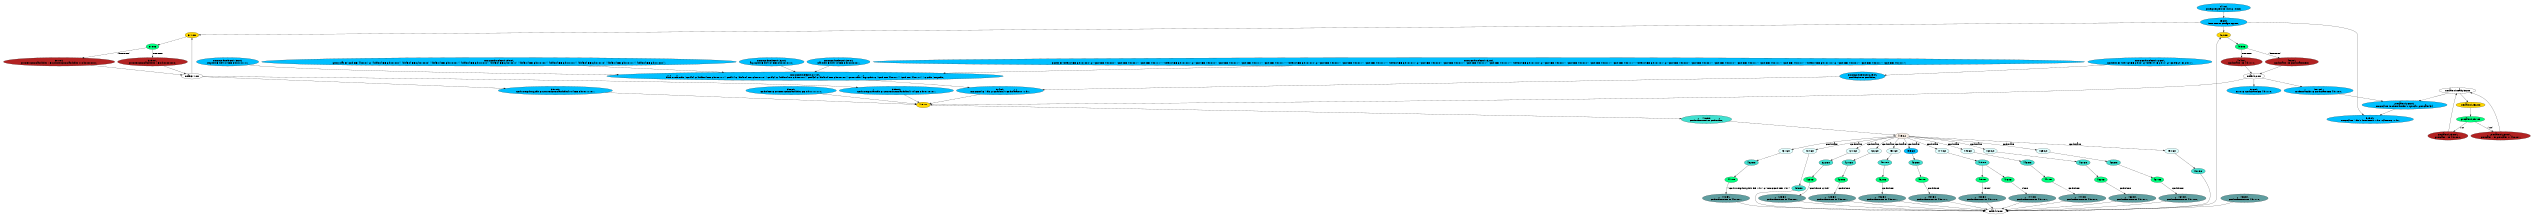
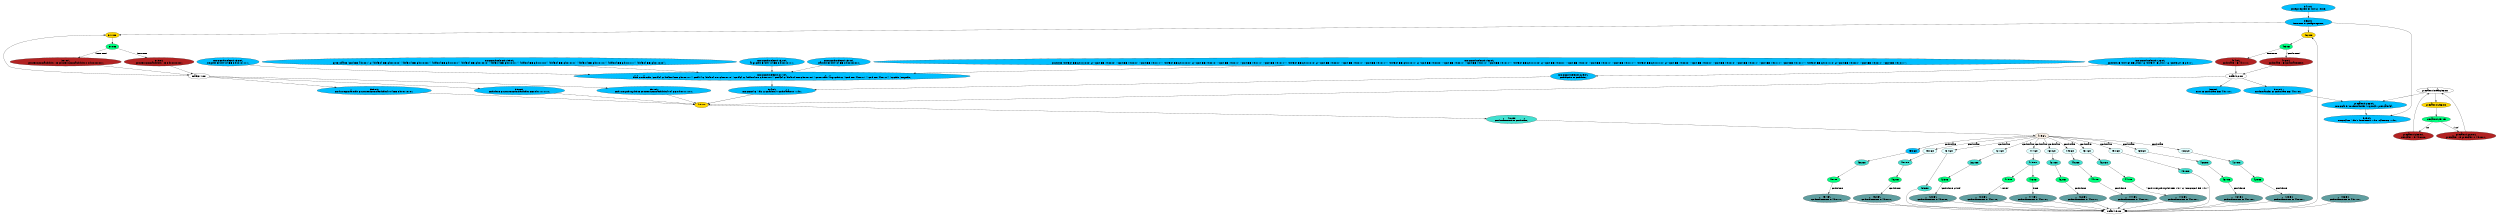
(2274, 54) -> (2293, 54)
none -> (344, 82)
